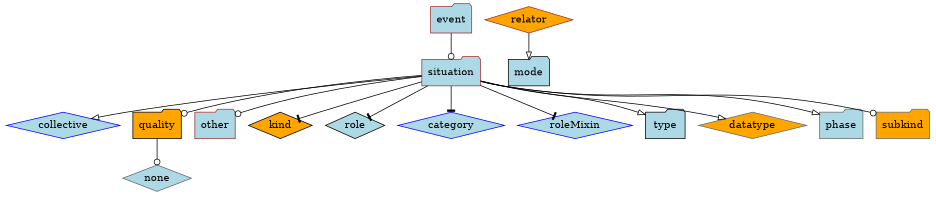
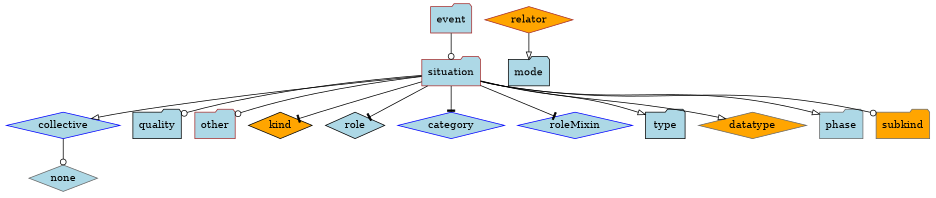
(157, 125) -> (157, 125)
(157, 149) -> (63, 149)
